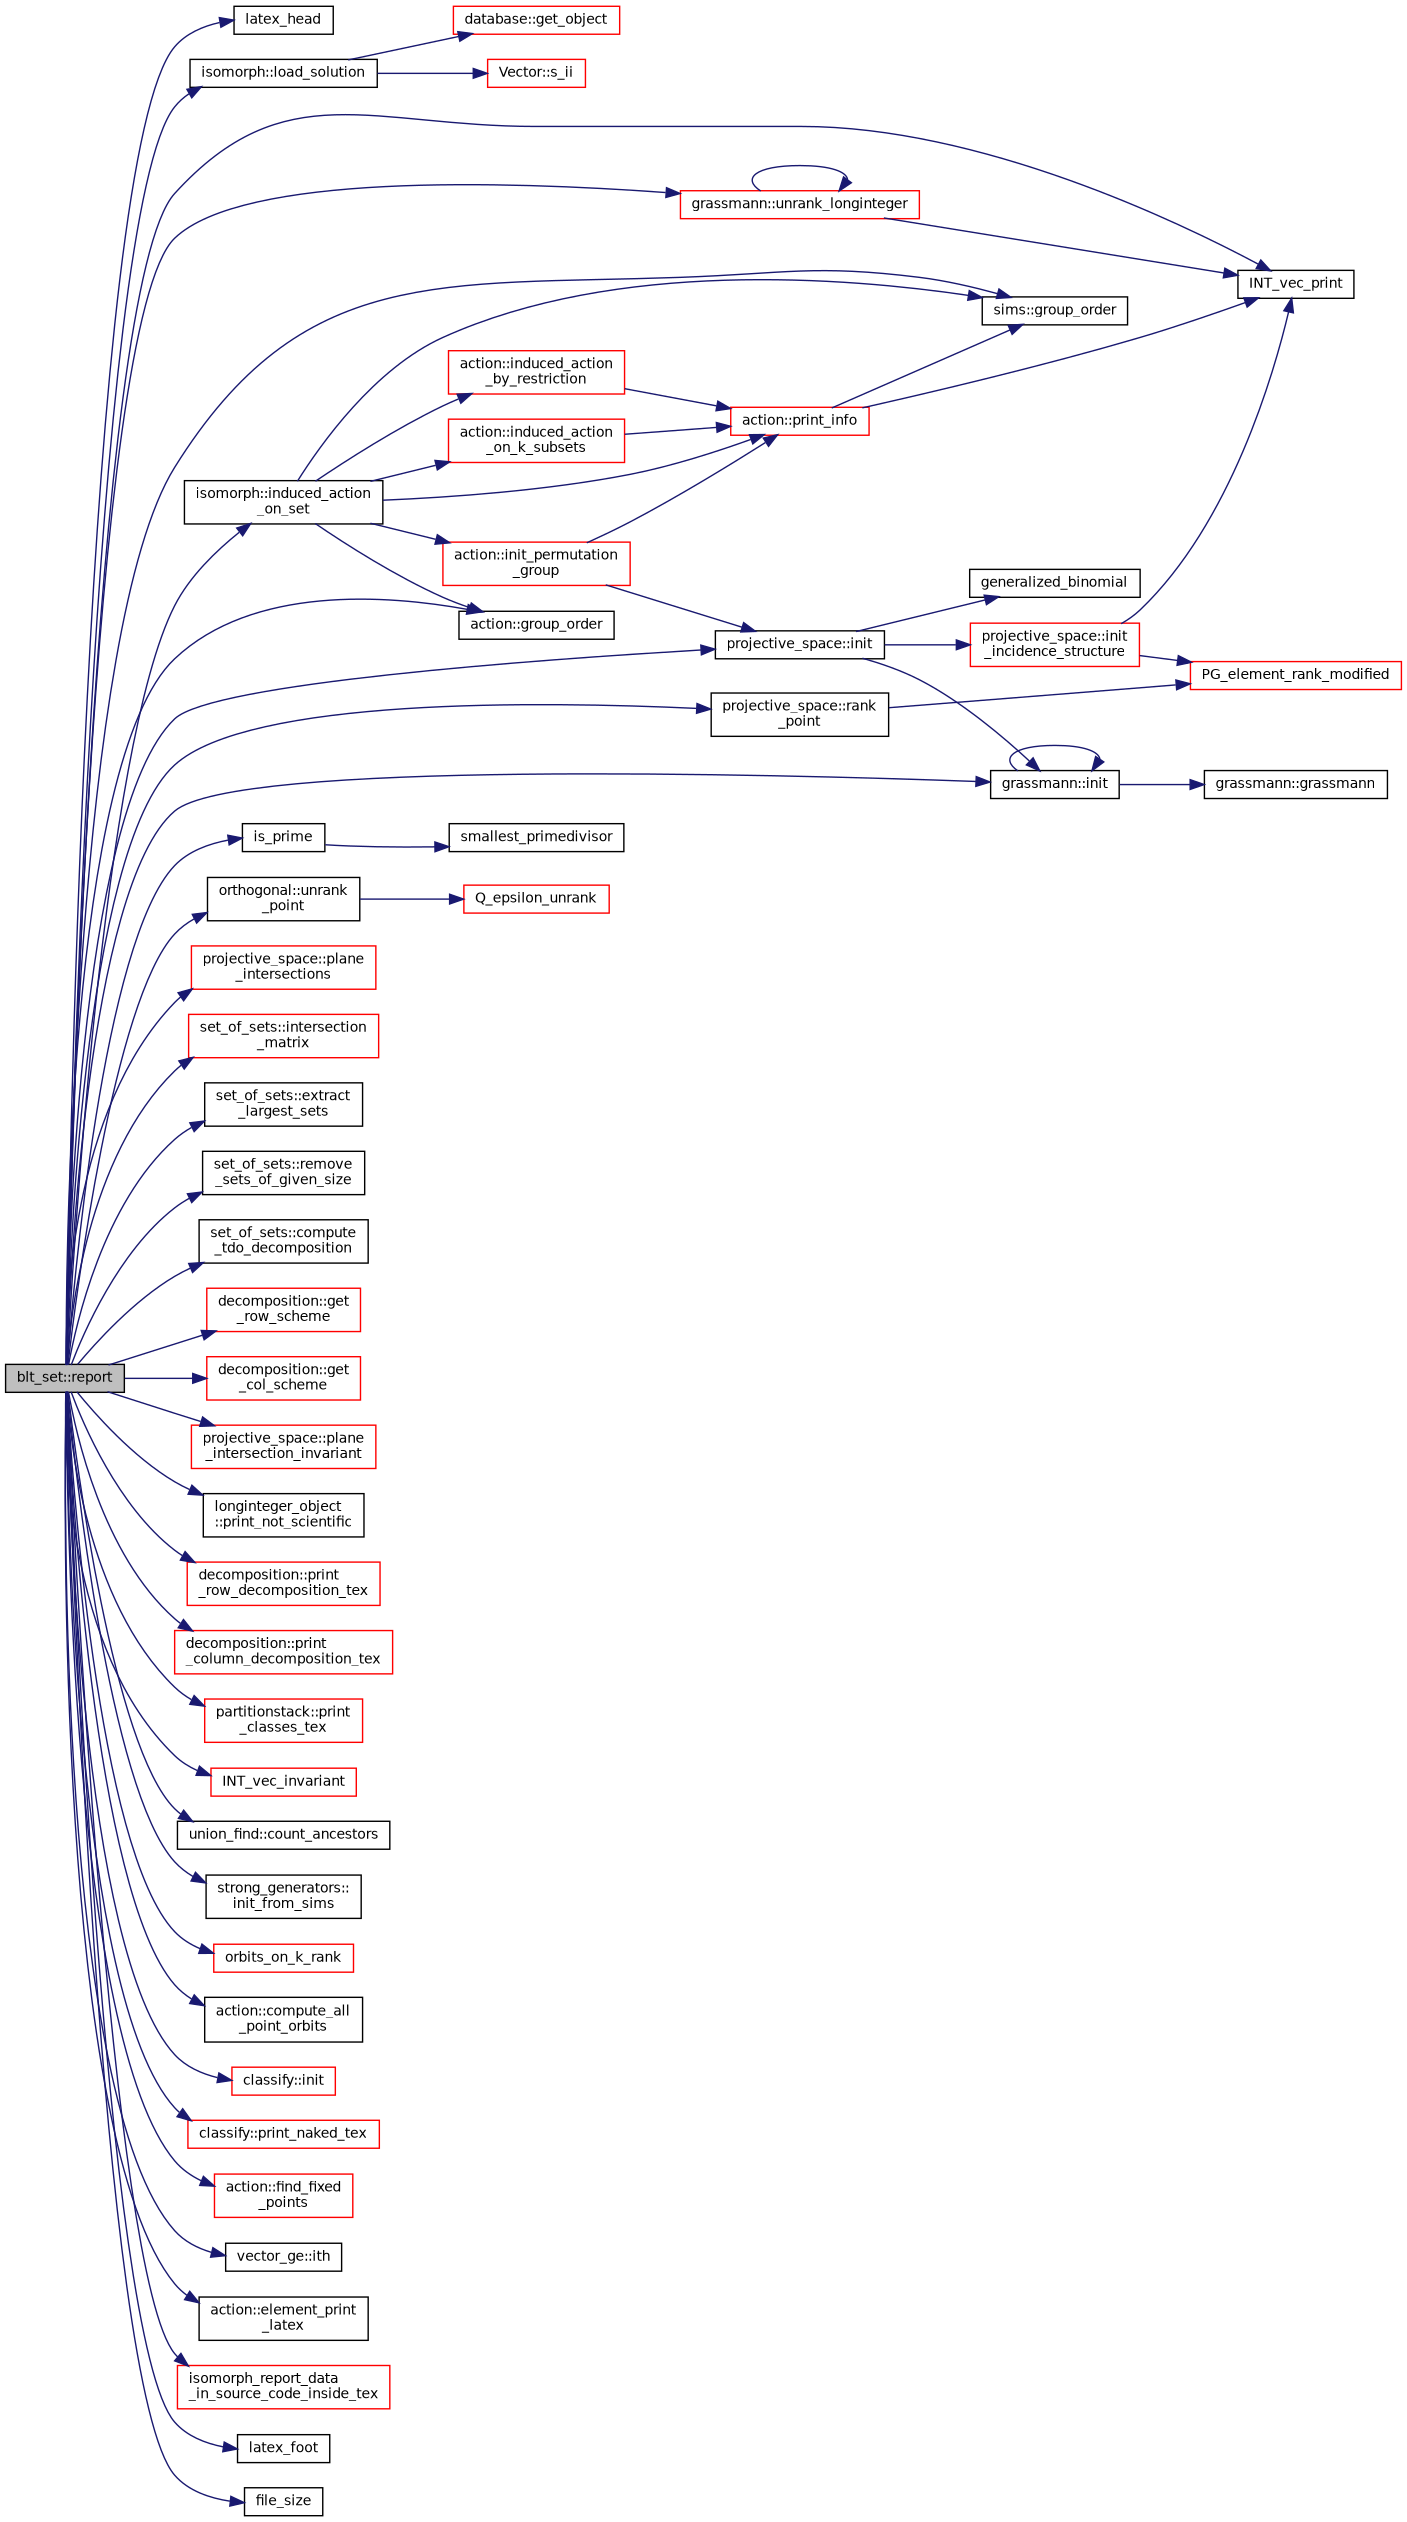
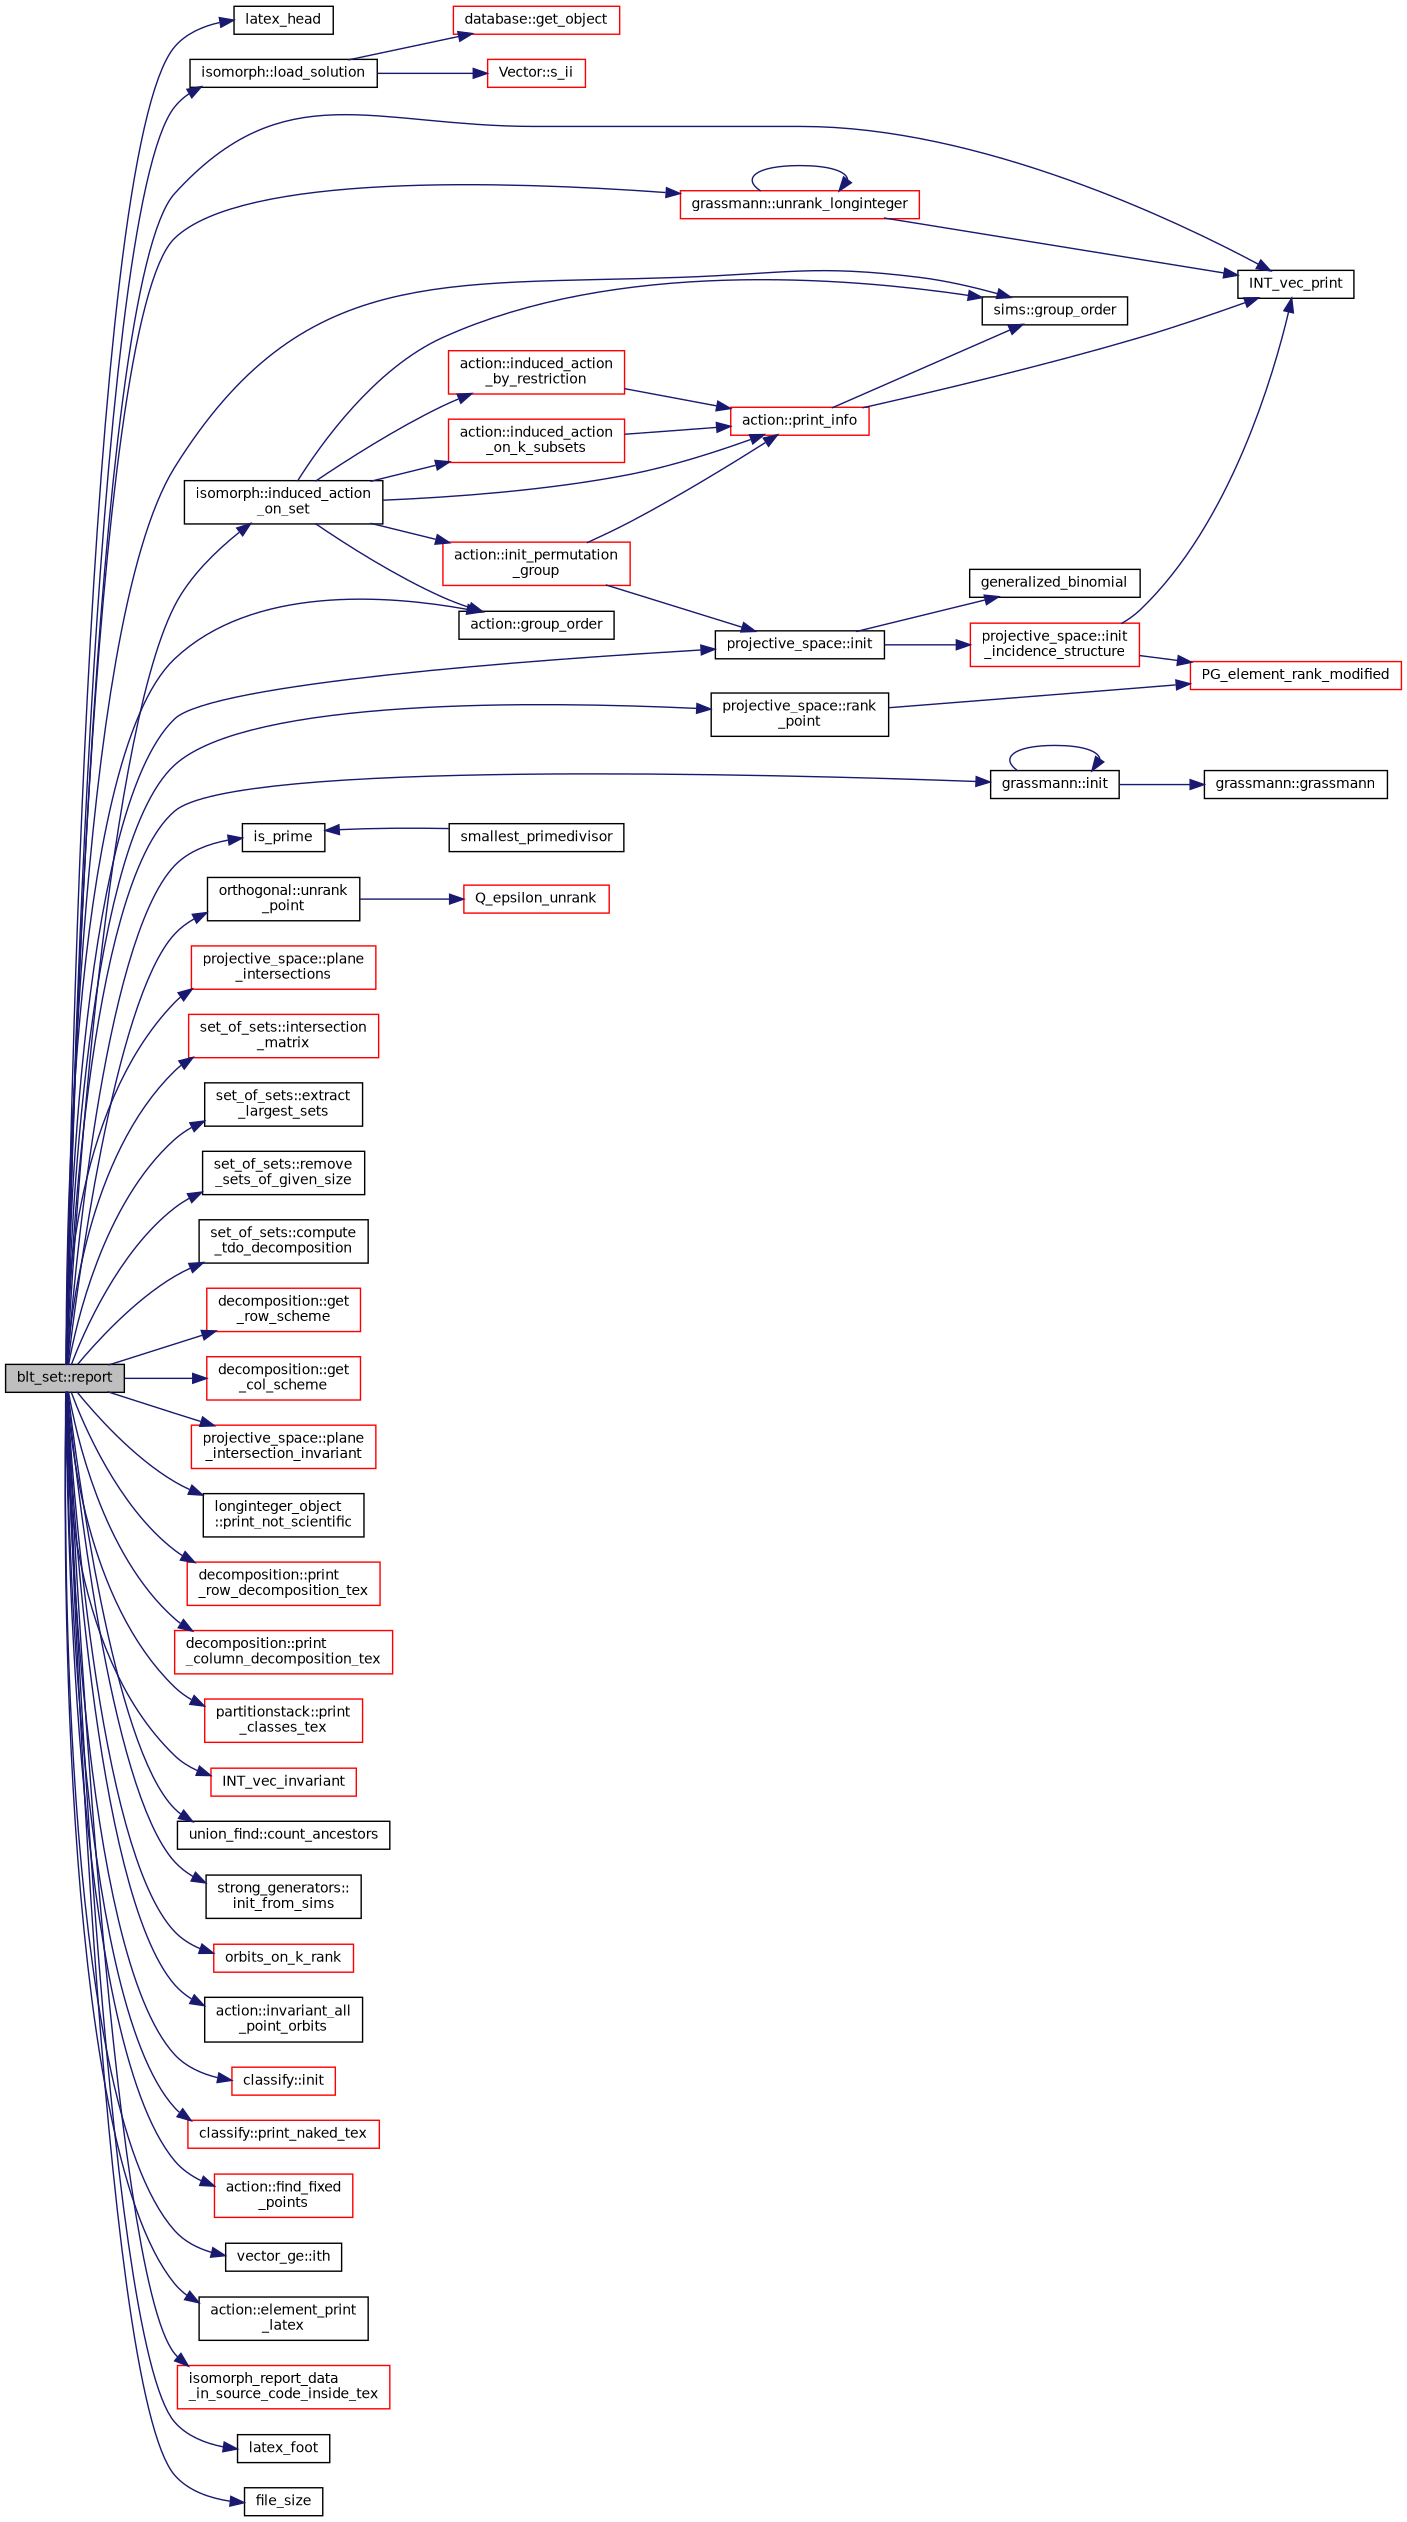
(944, 694) -> none
(380, 847) -> (394, 828)
(284, 2020) -> (284, 2020)
